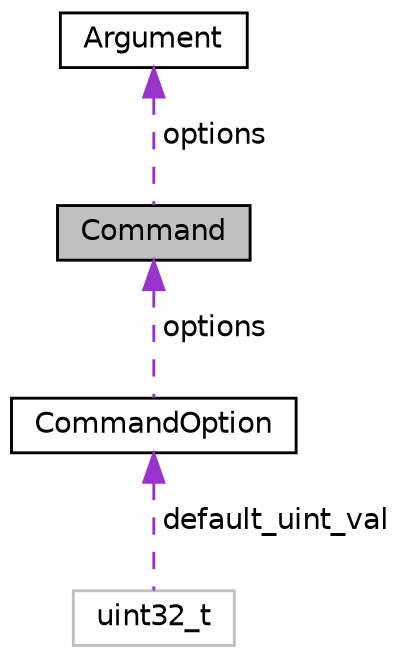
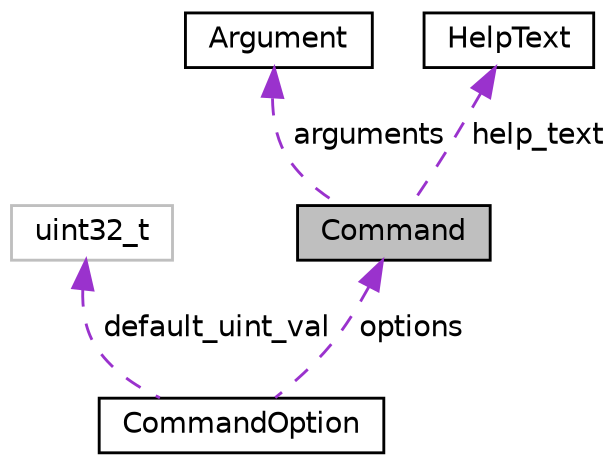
none -> (509, 40)
(211, 137) -> (365, 137)
(154, 537) -> (103, 356)
